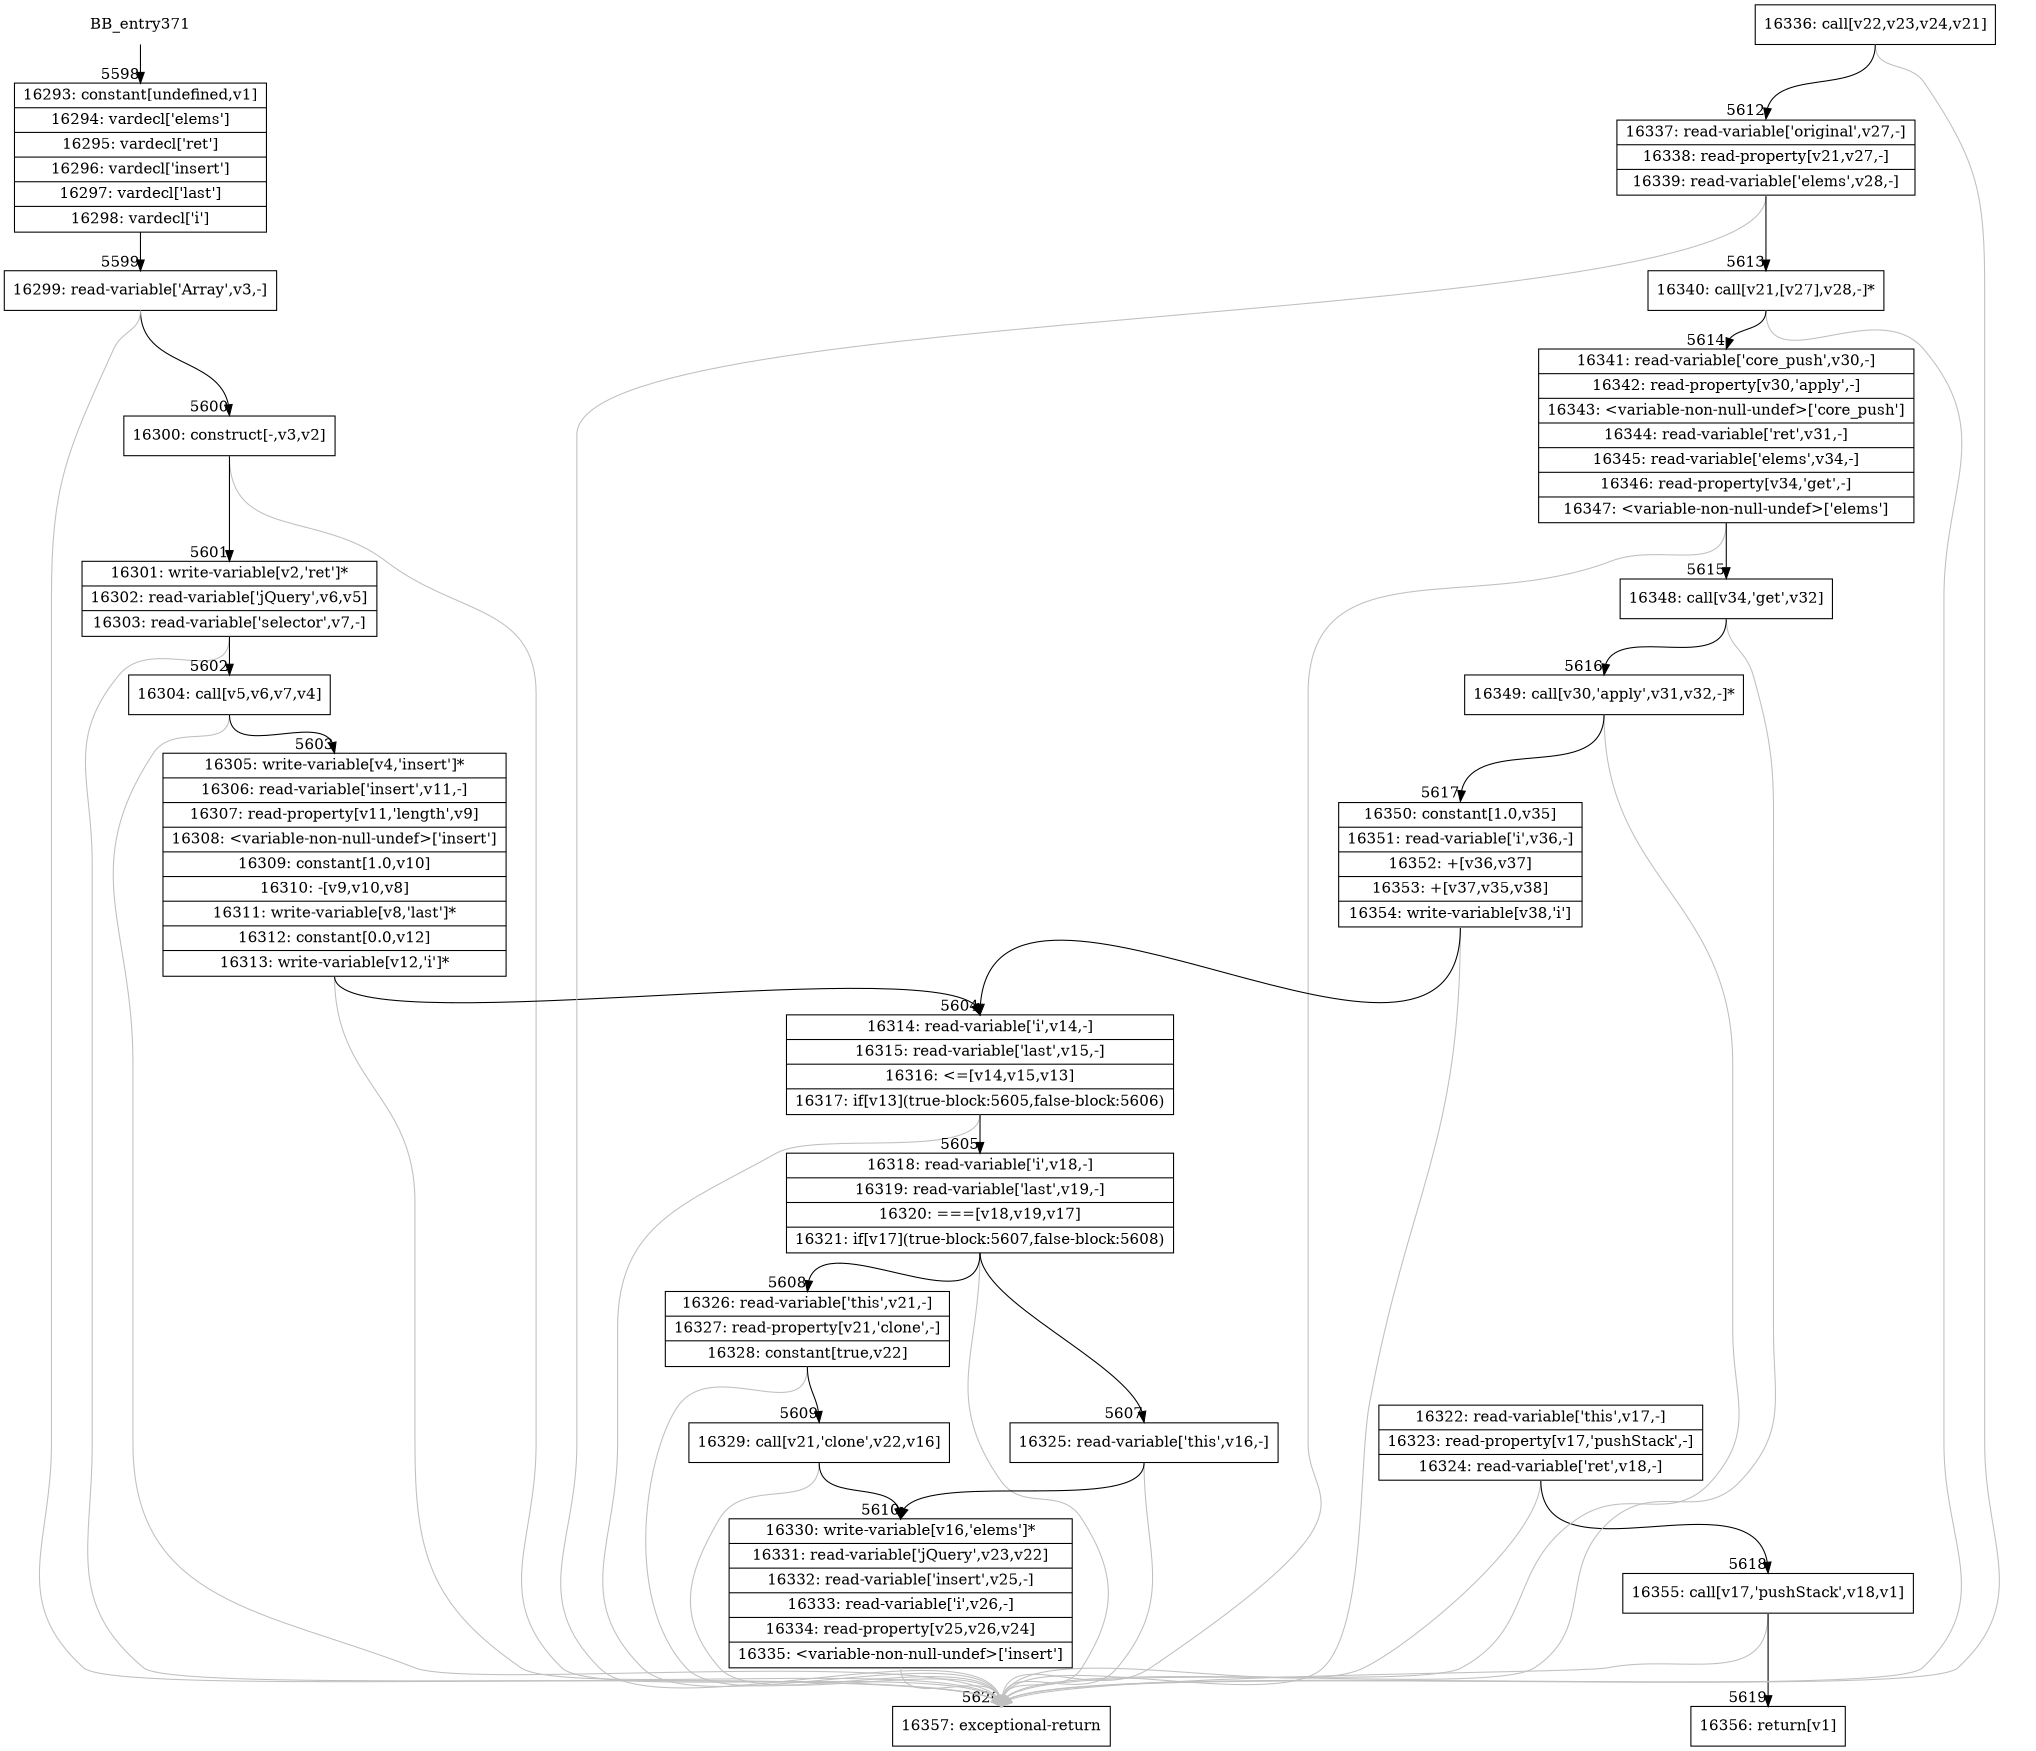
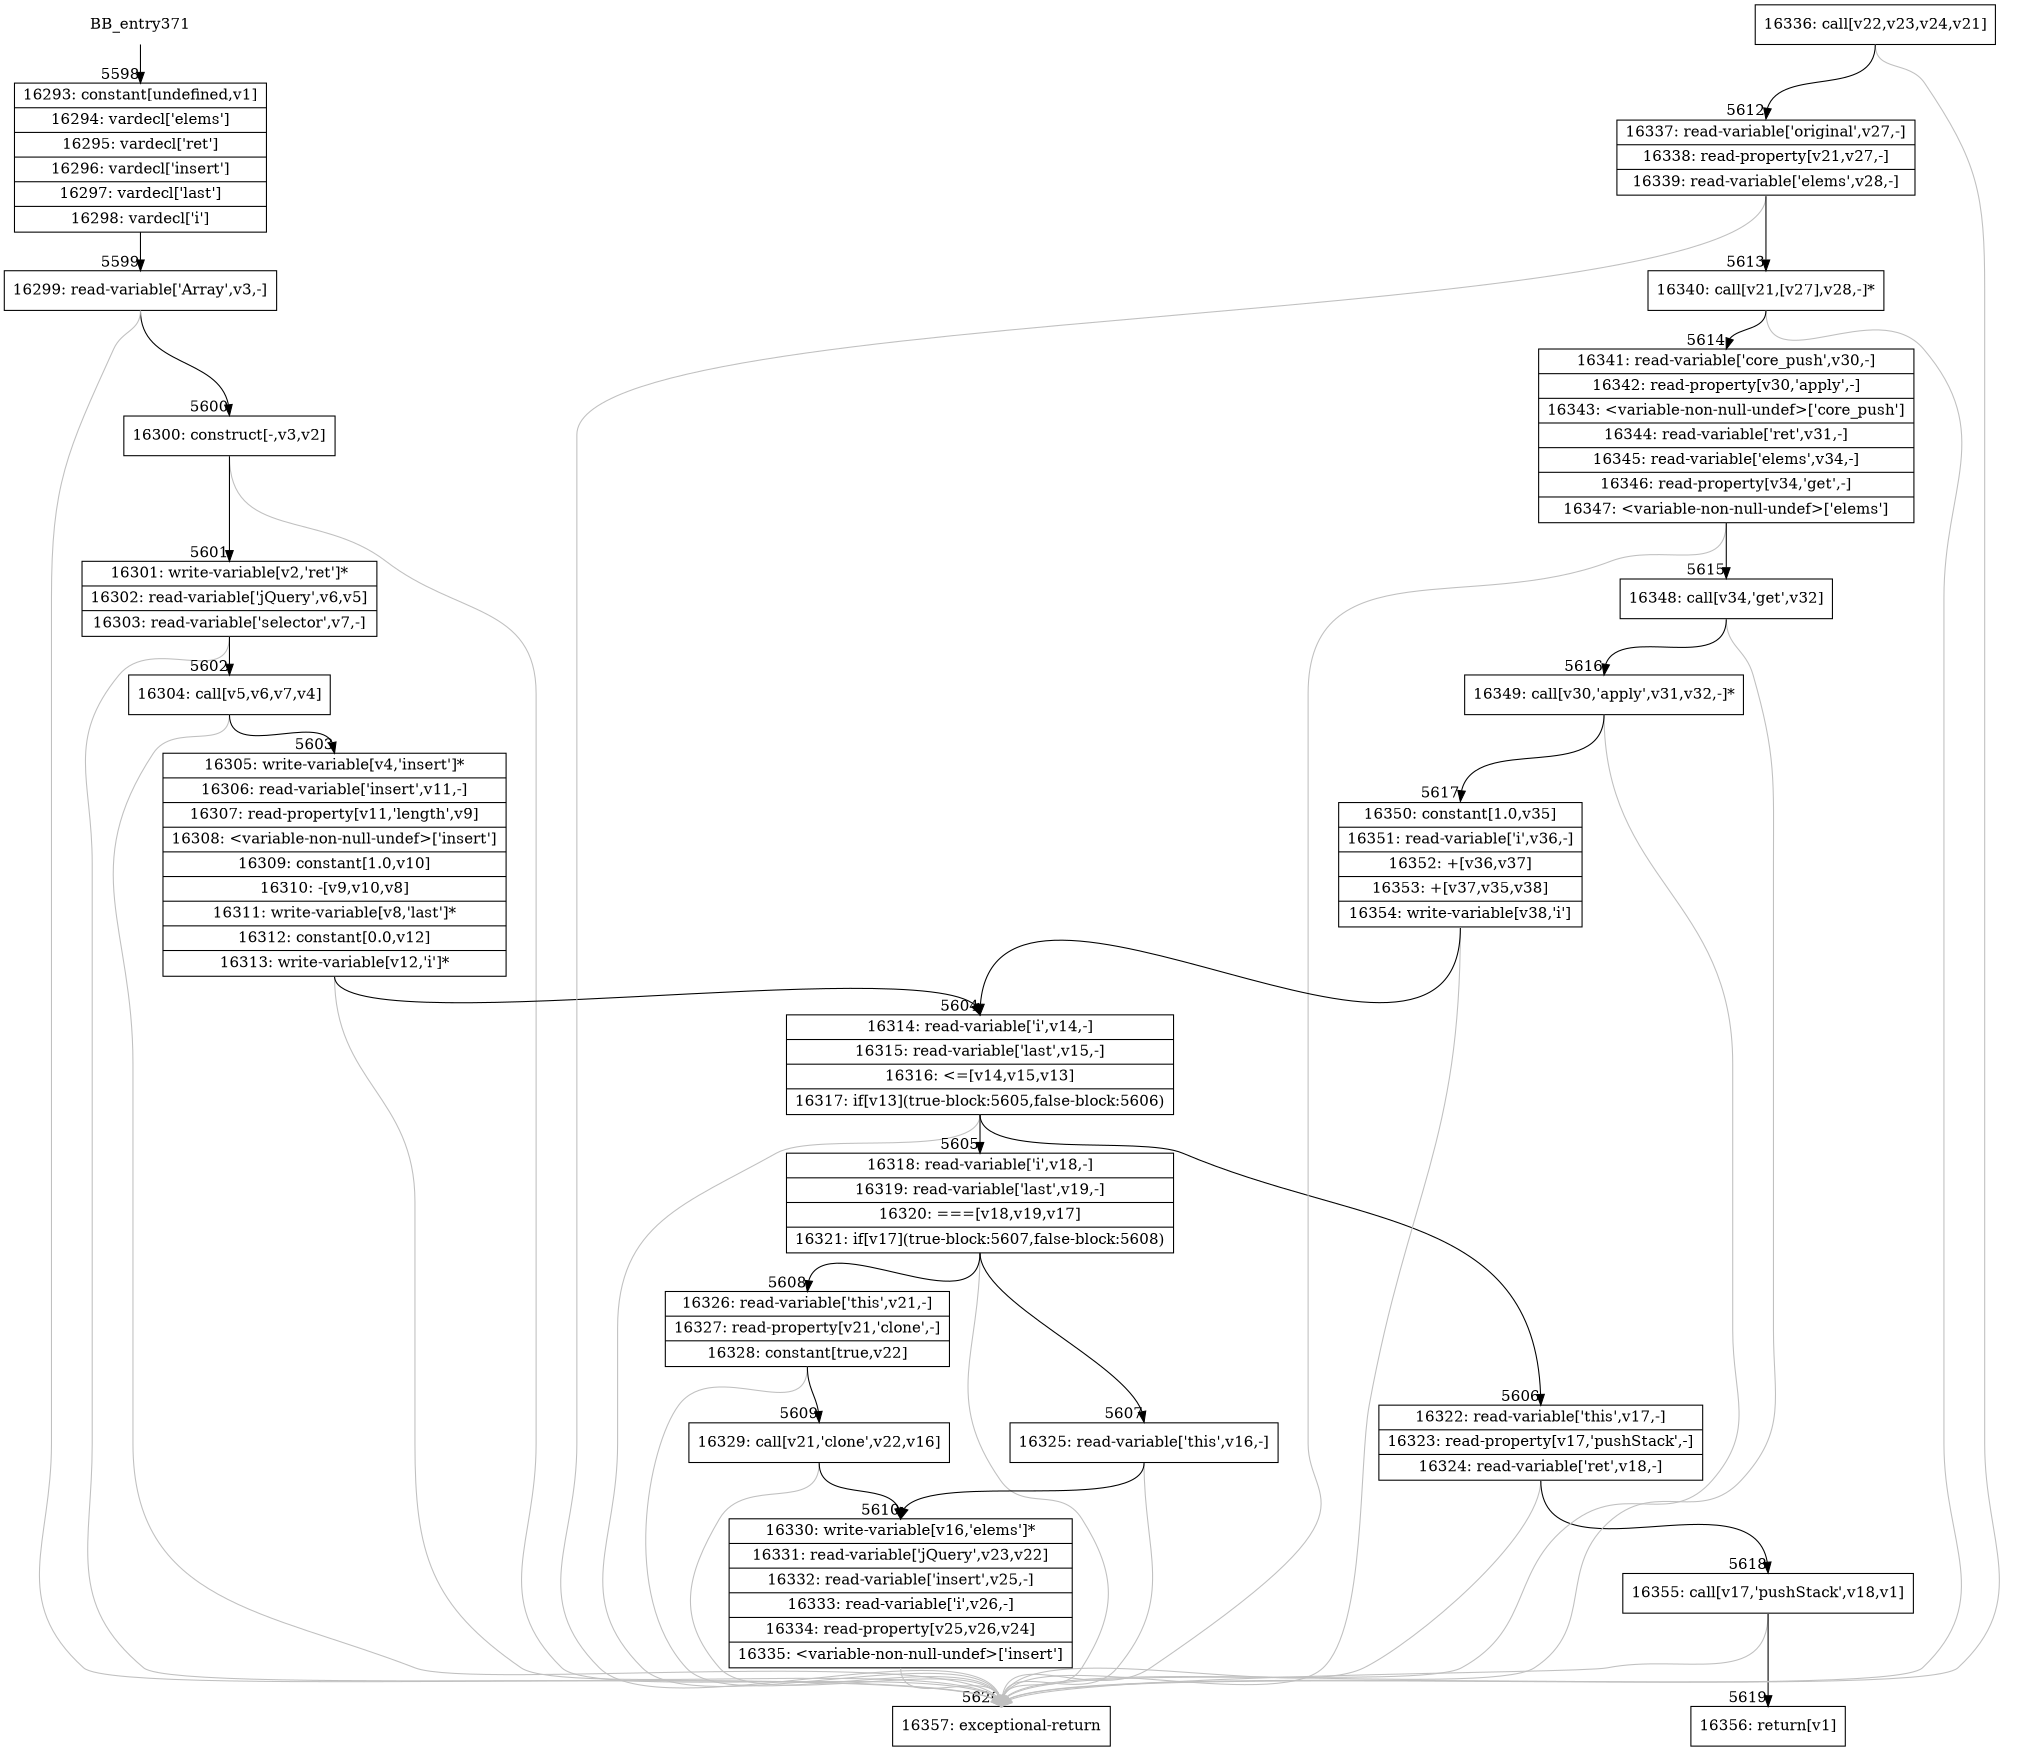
none -> (1286, 1189)
